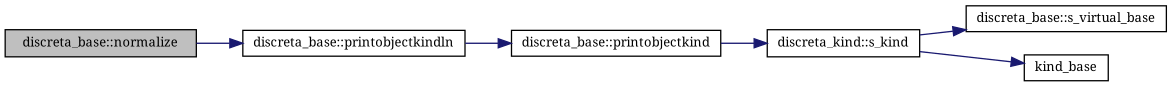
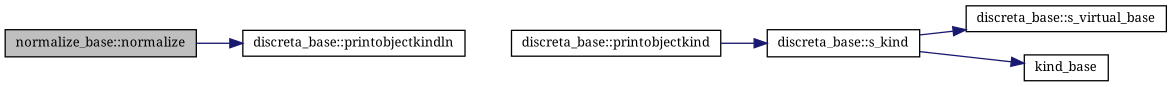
(101, 43) -> (101, 43)
(482, 43) -> none
(843, 43) -> (843, 43)
